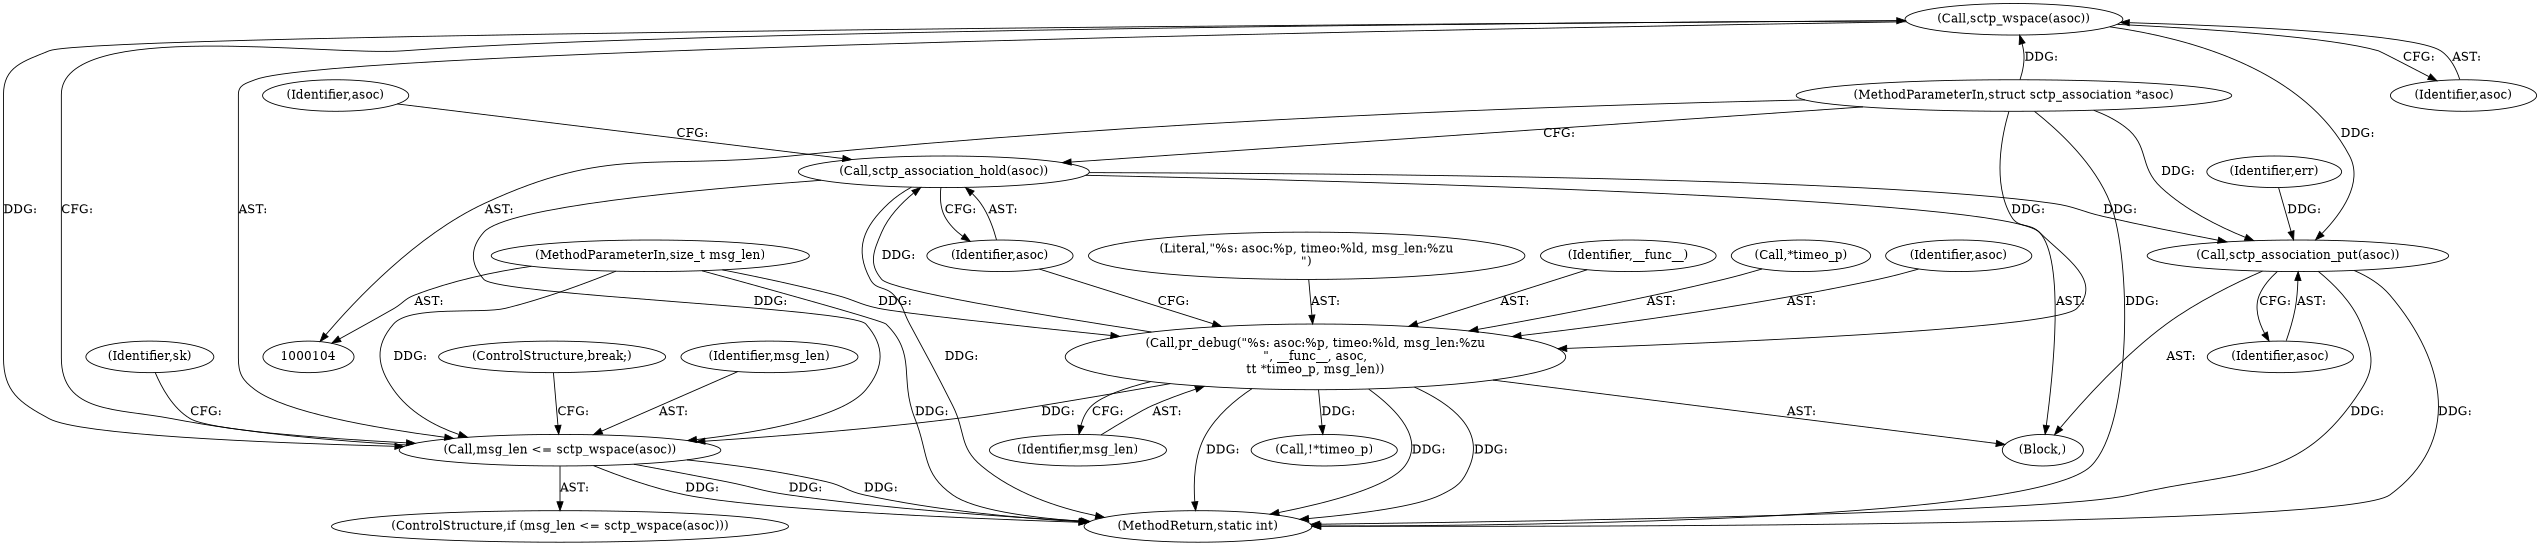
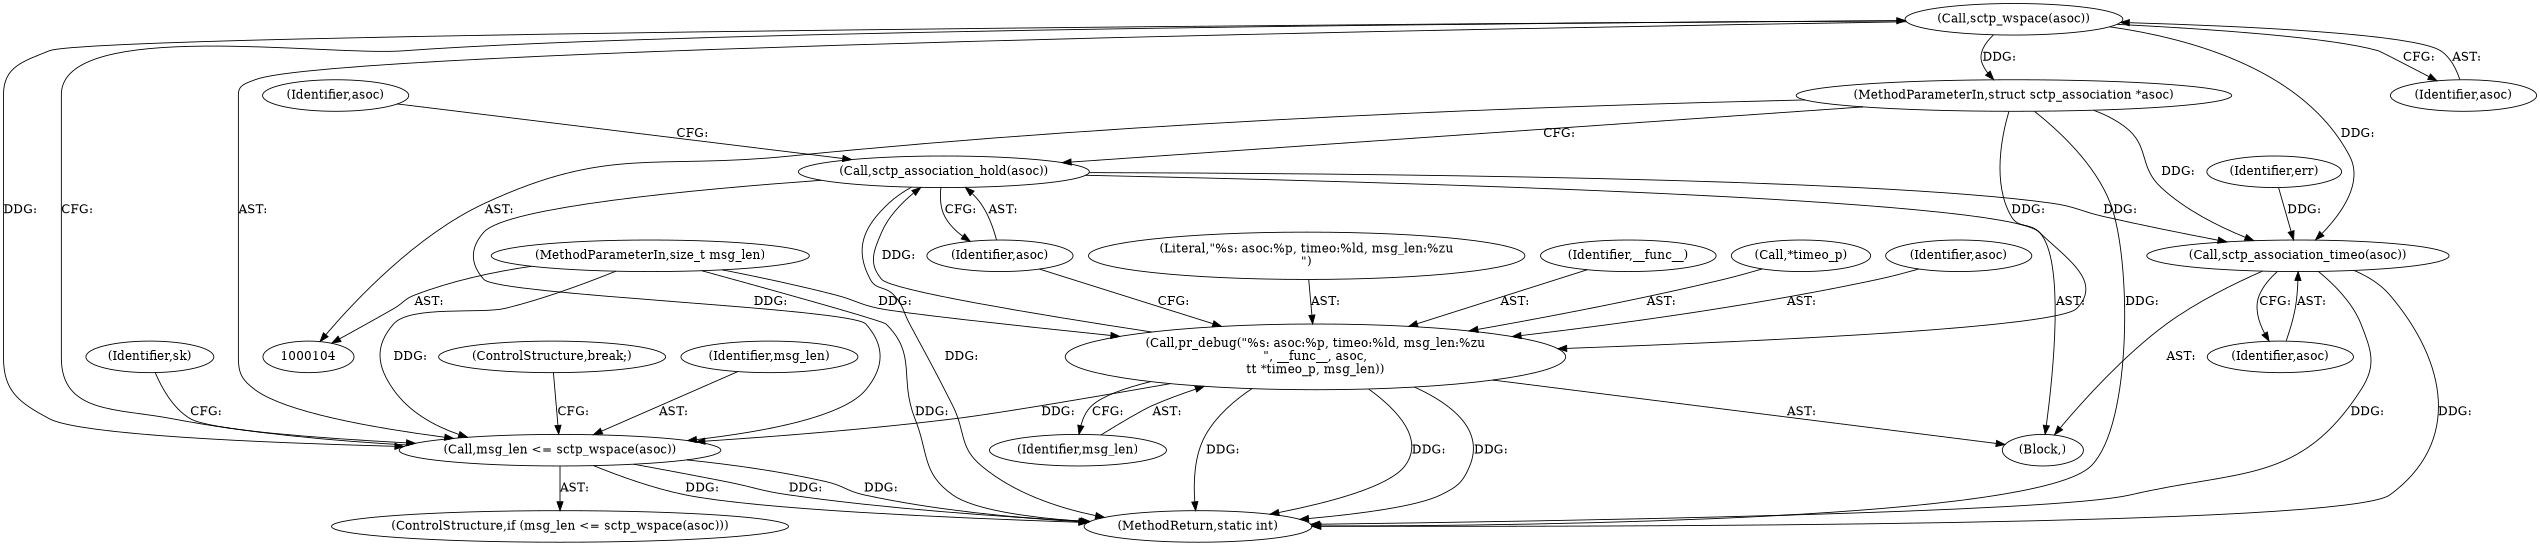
(2024, 62) -> (1982, 53)
(2298, 256) -> (2298, 256)
(1324, 450) -> none
